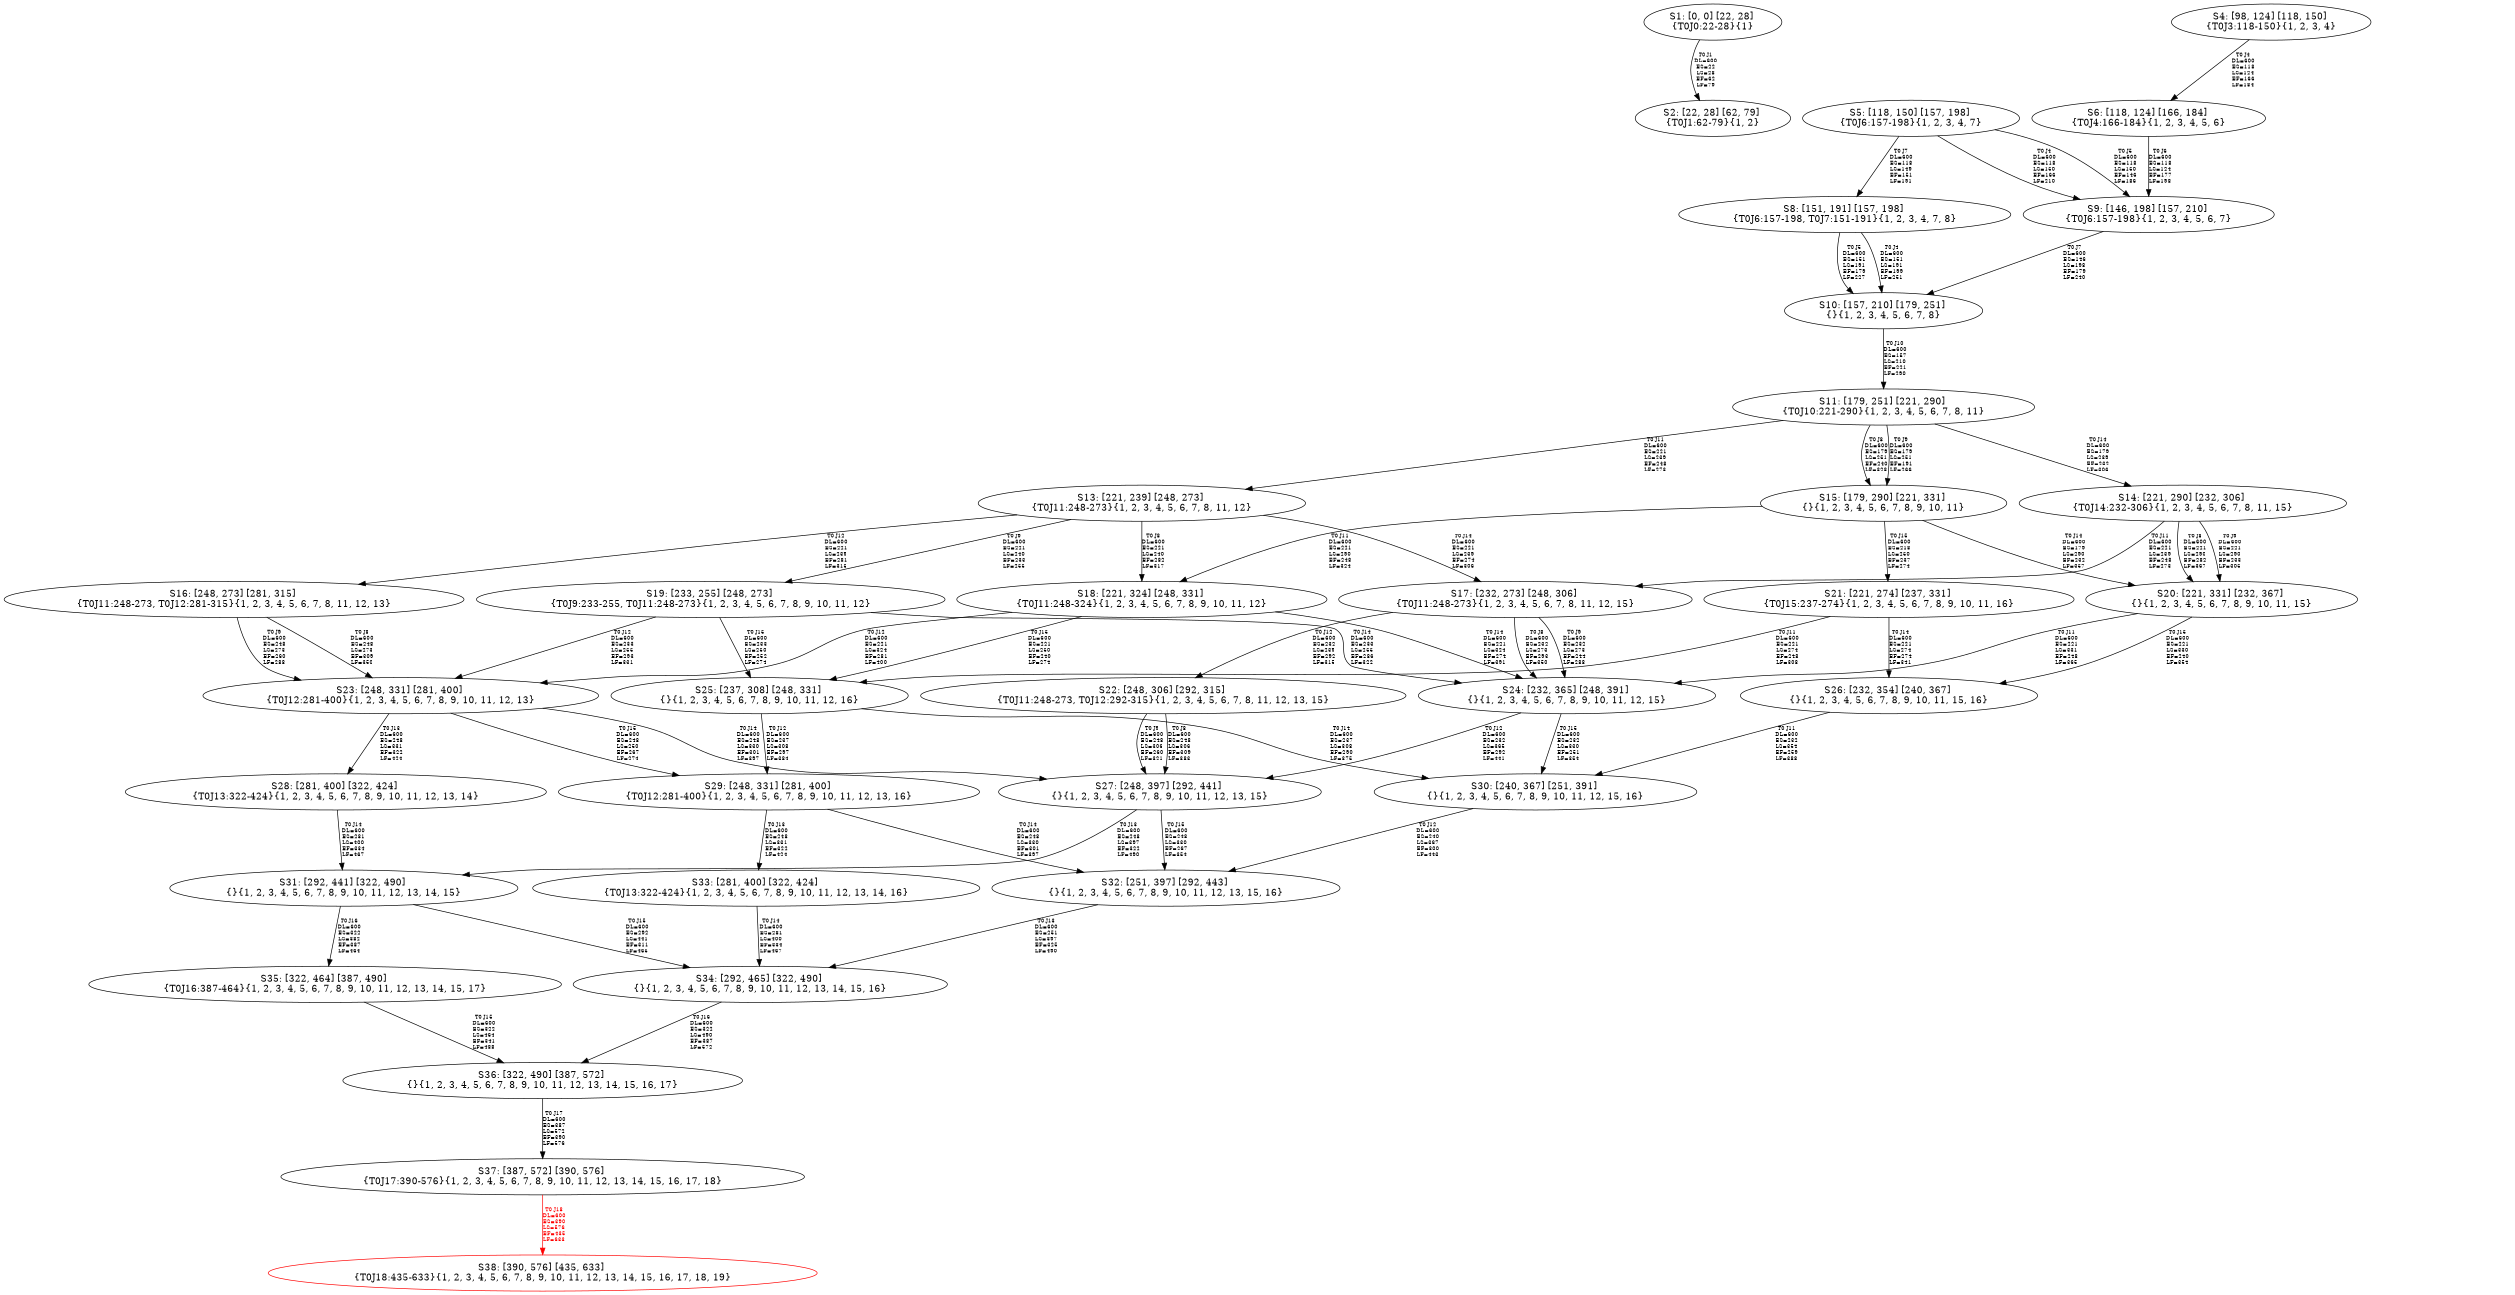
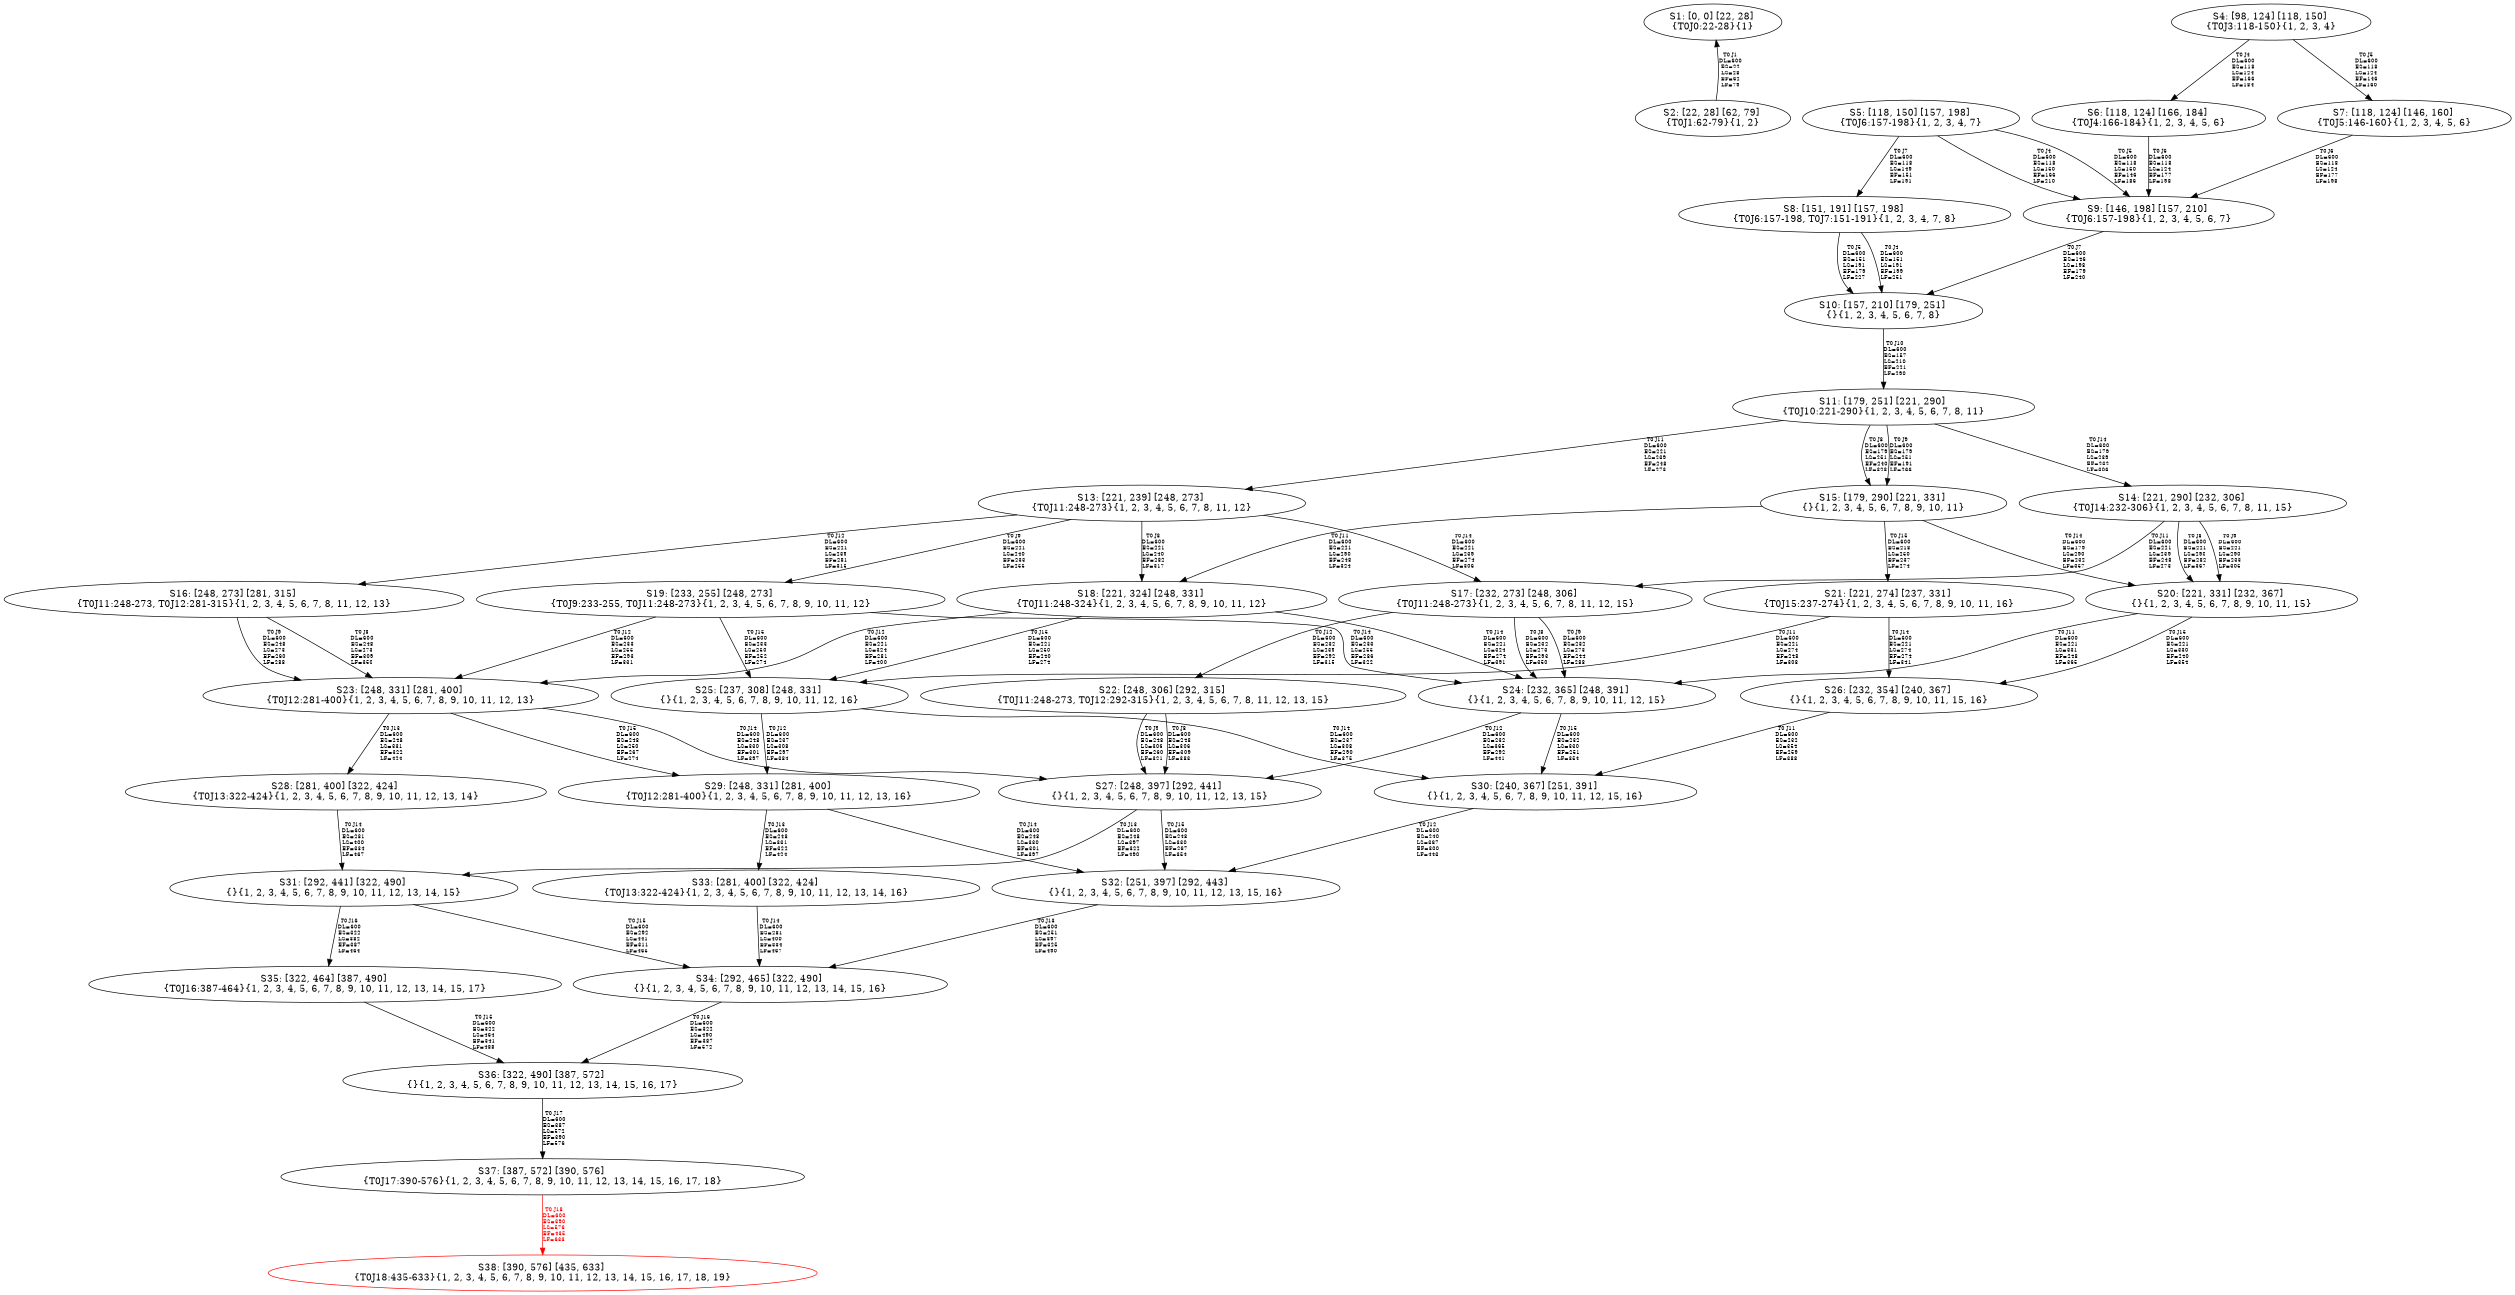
(1691, 67) -> (1718, 74)
none -> (2394, 118)
